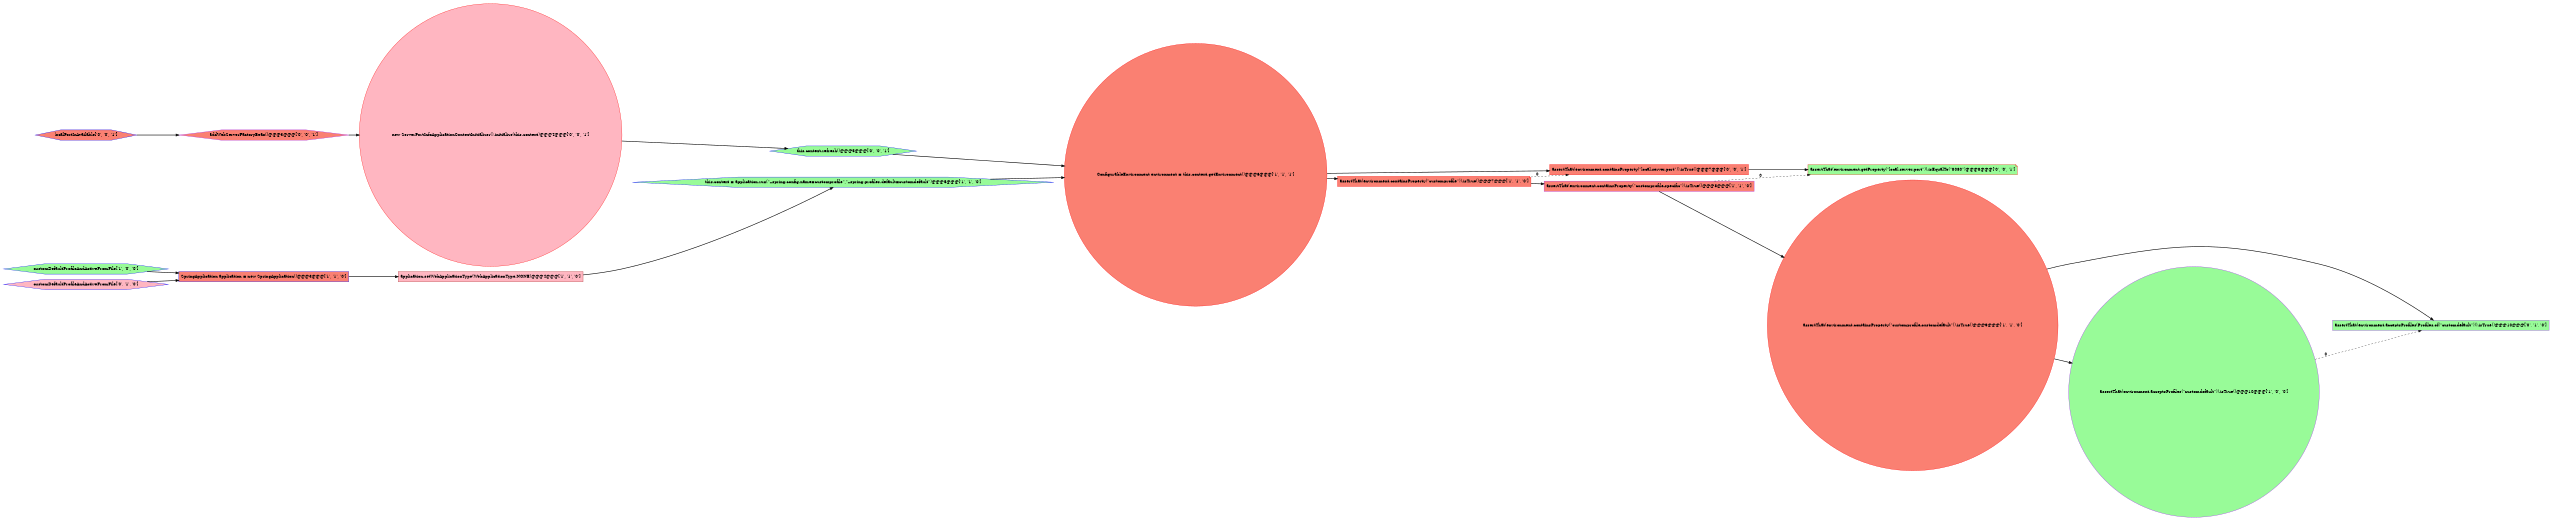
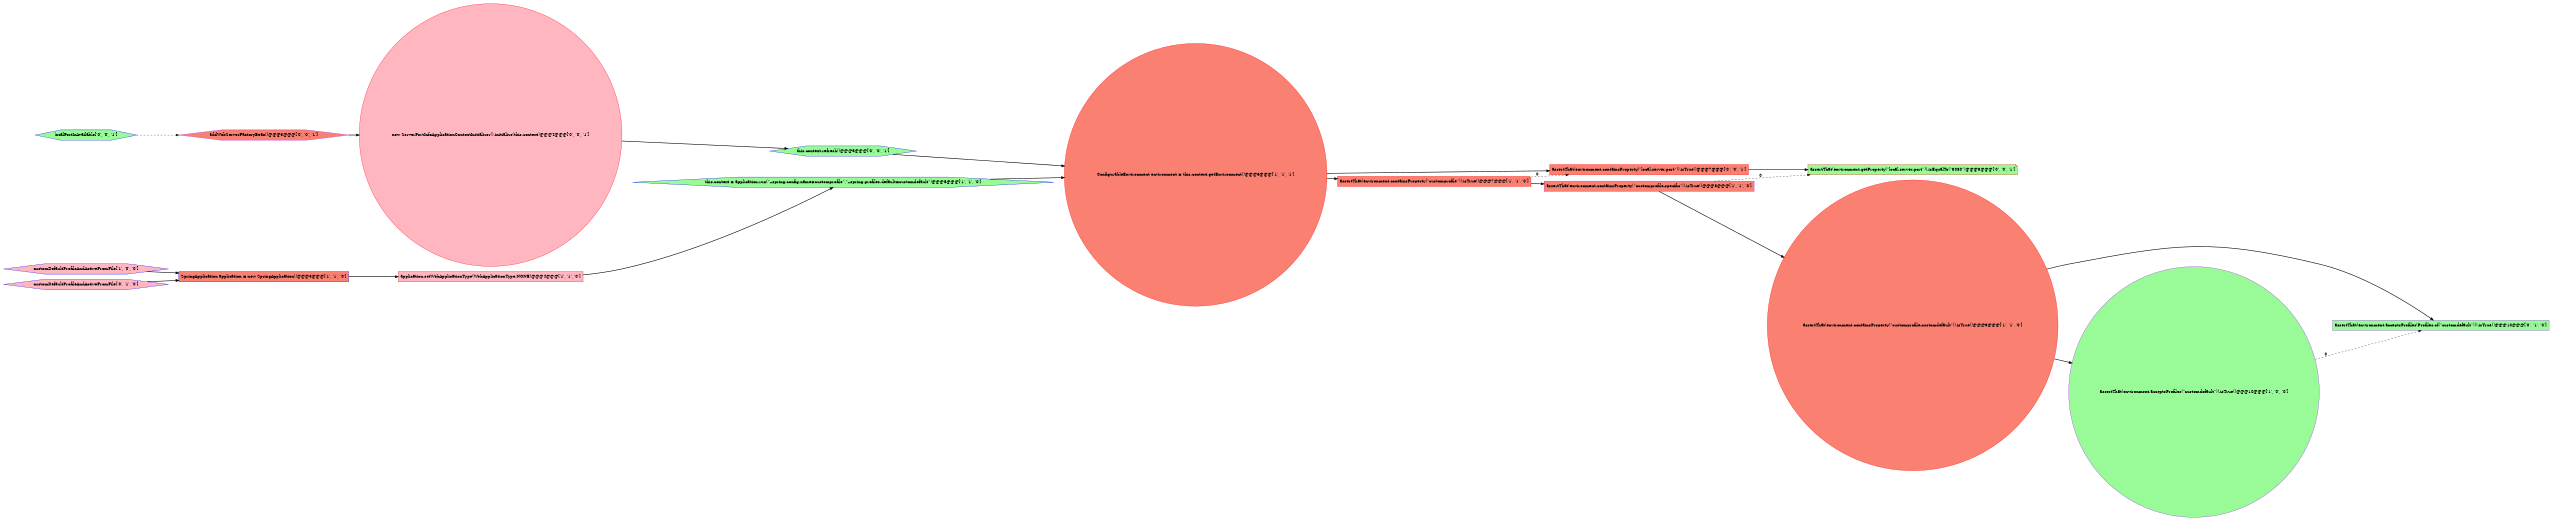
(86, 135) -> (86, 135)
(156, 135) -> (156, 135)
(86, 269) -> (86, 269)
